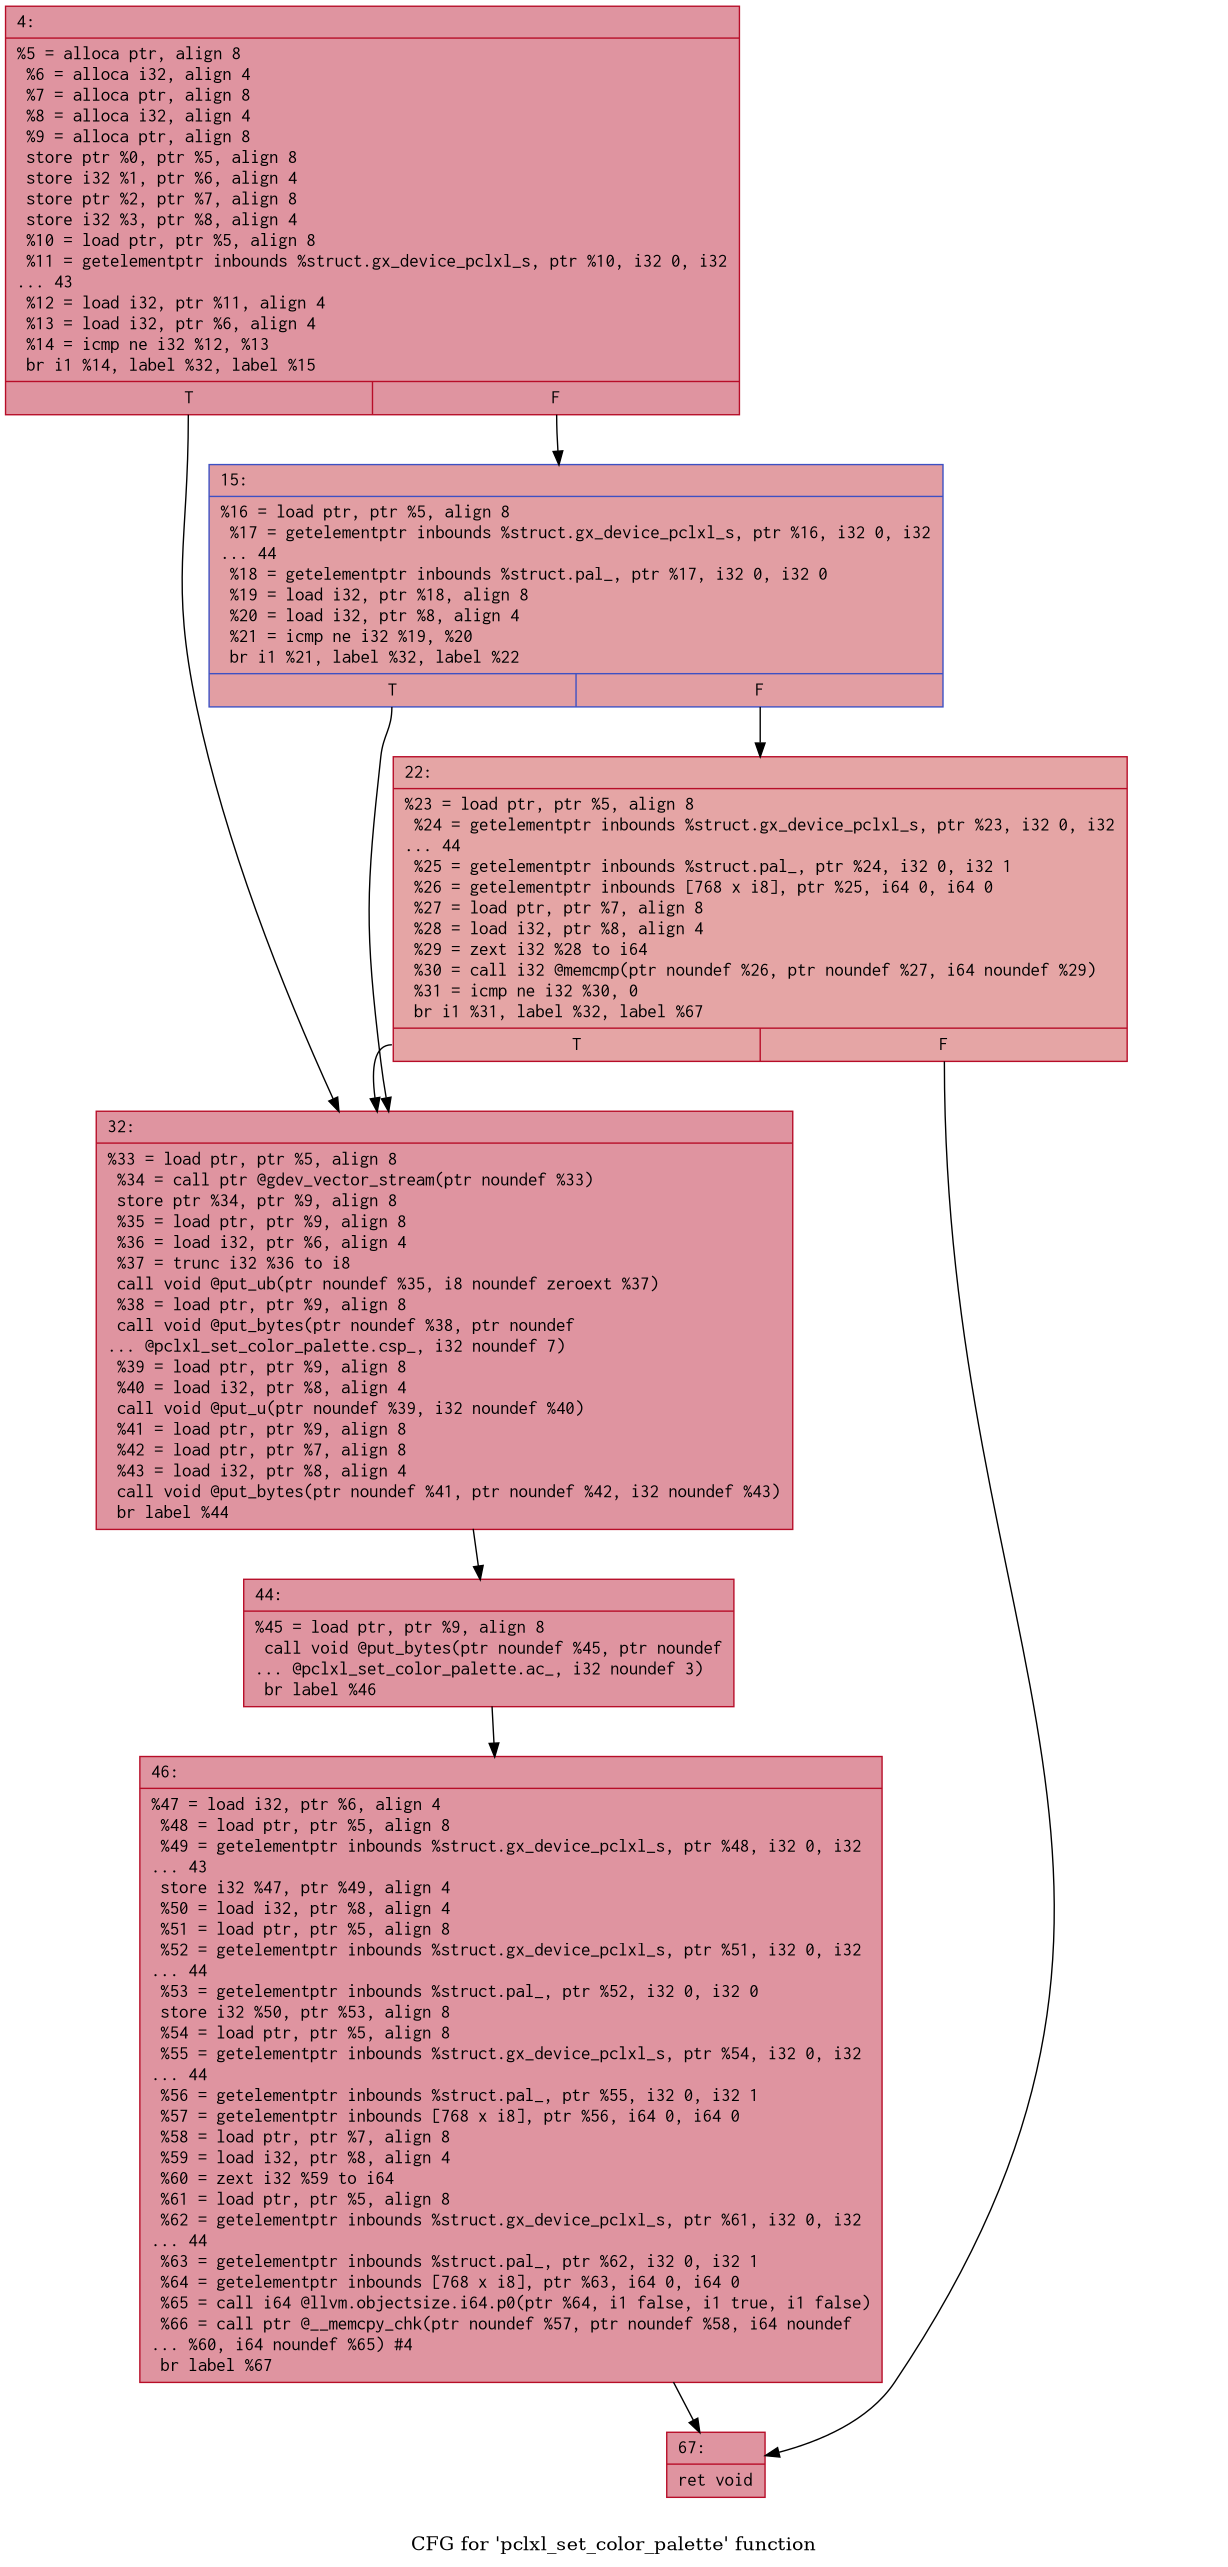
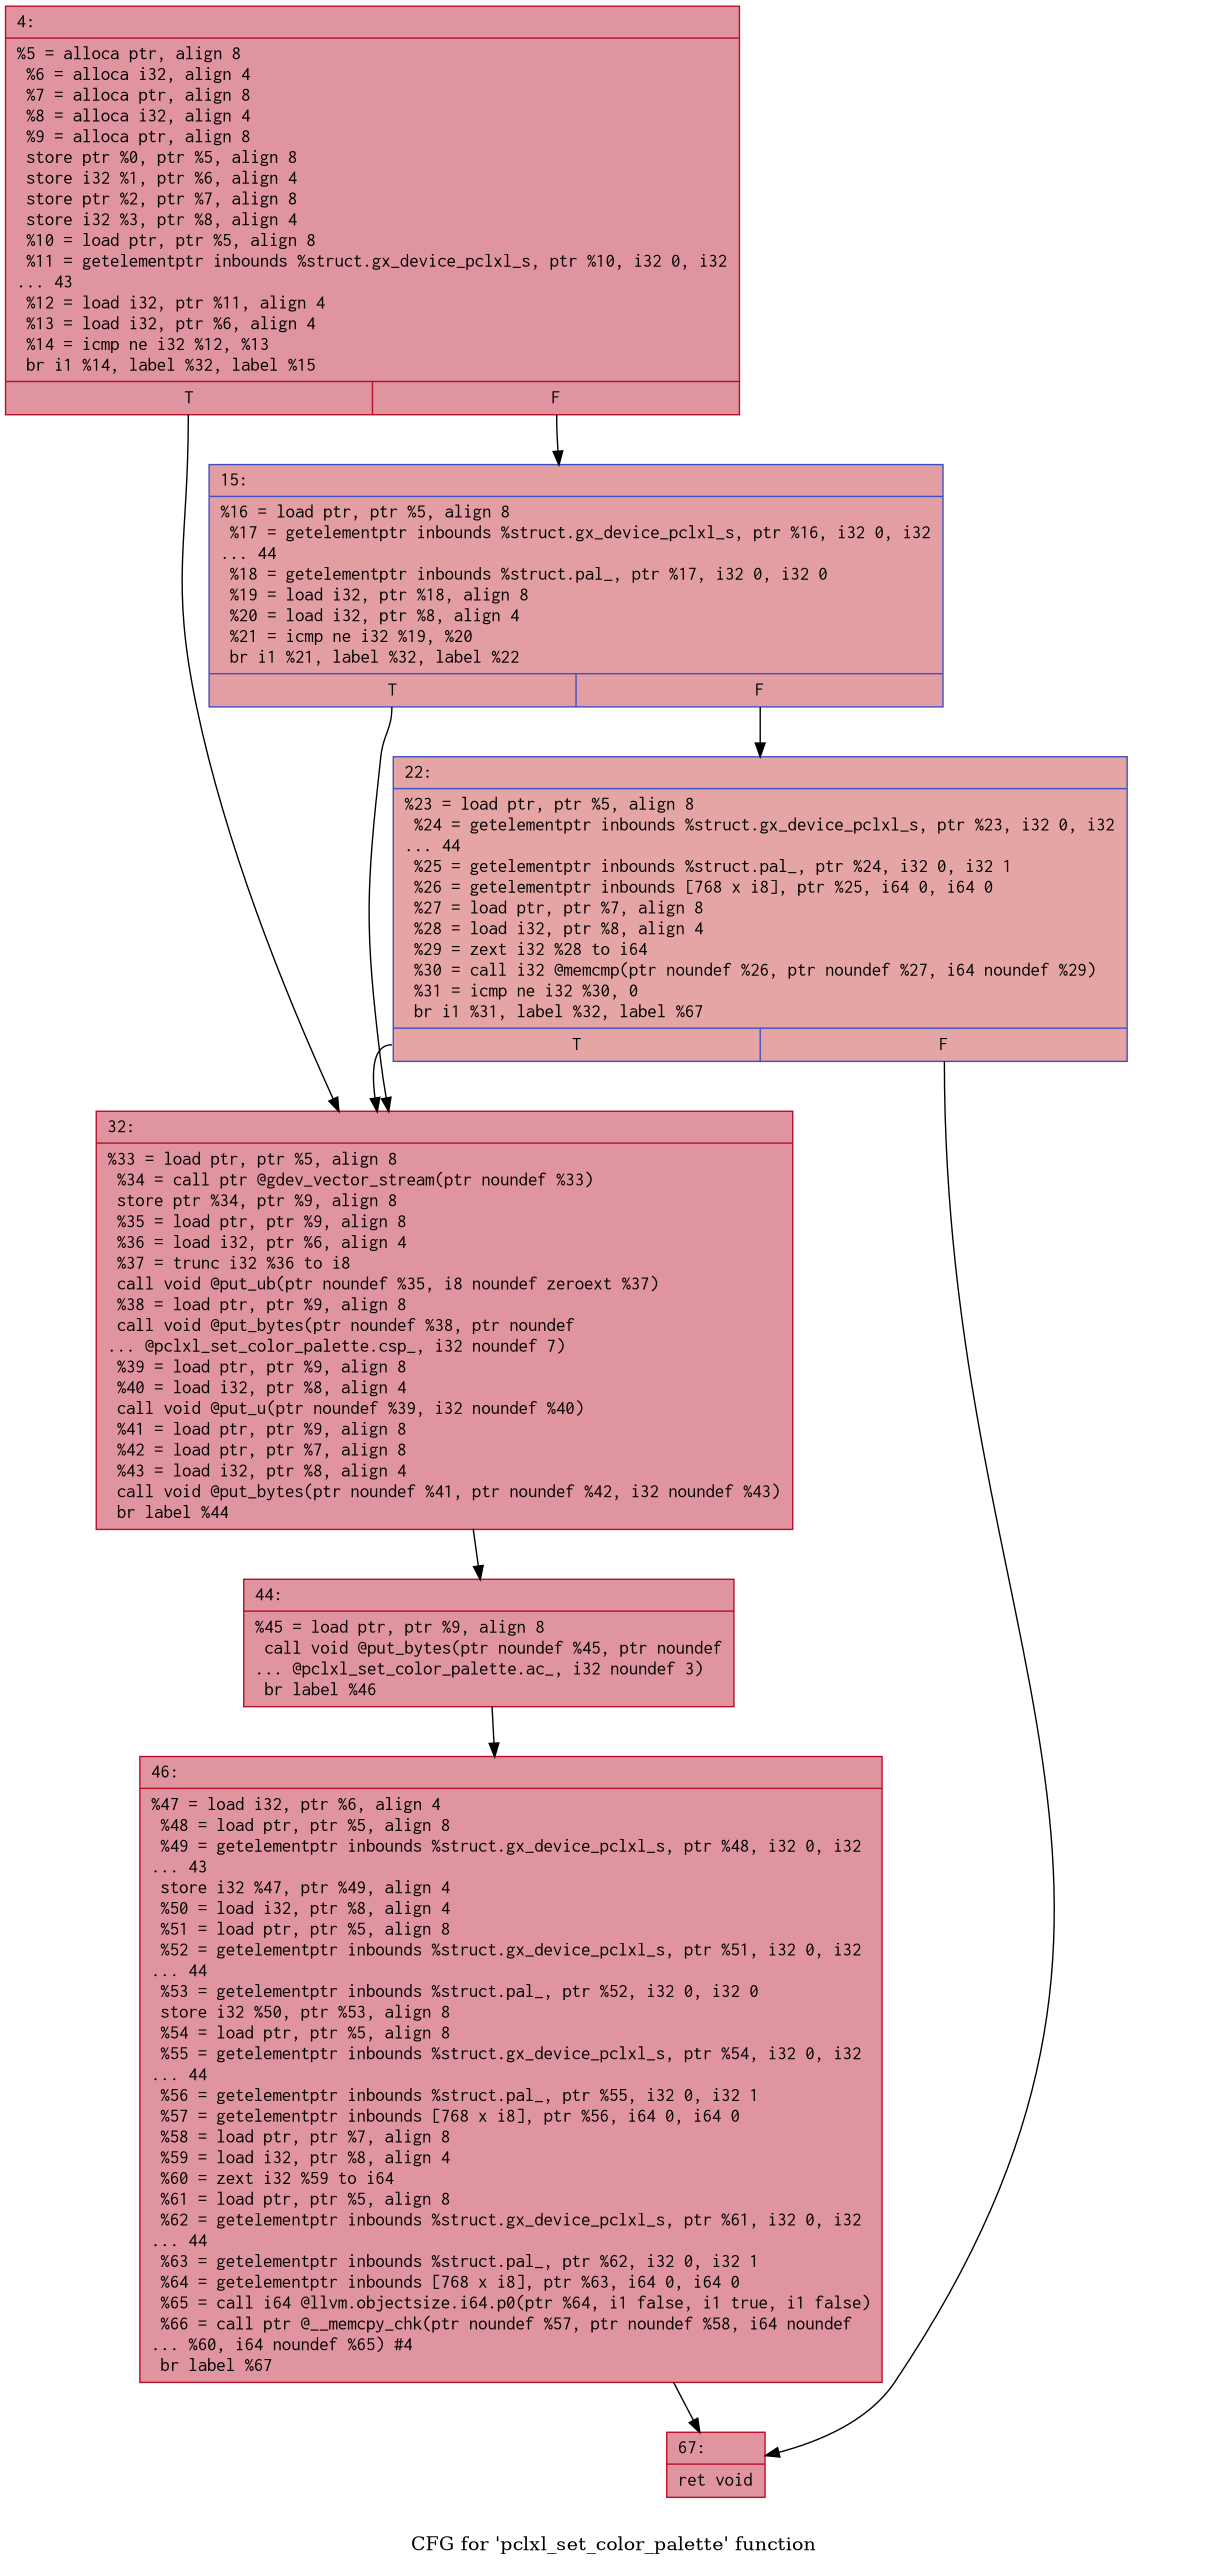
(760, 909) -> (760, 909)
